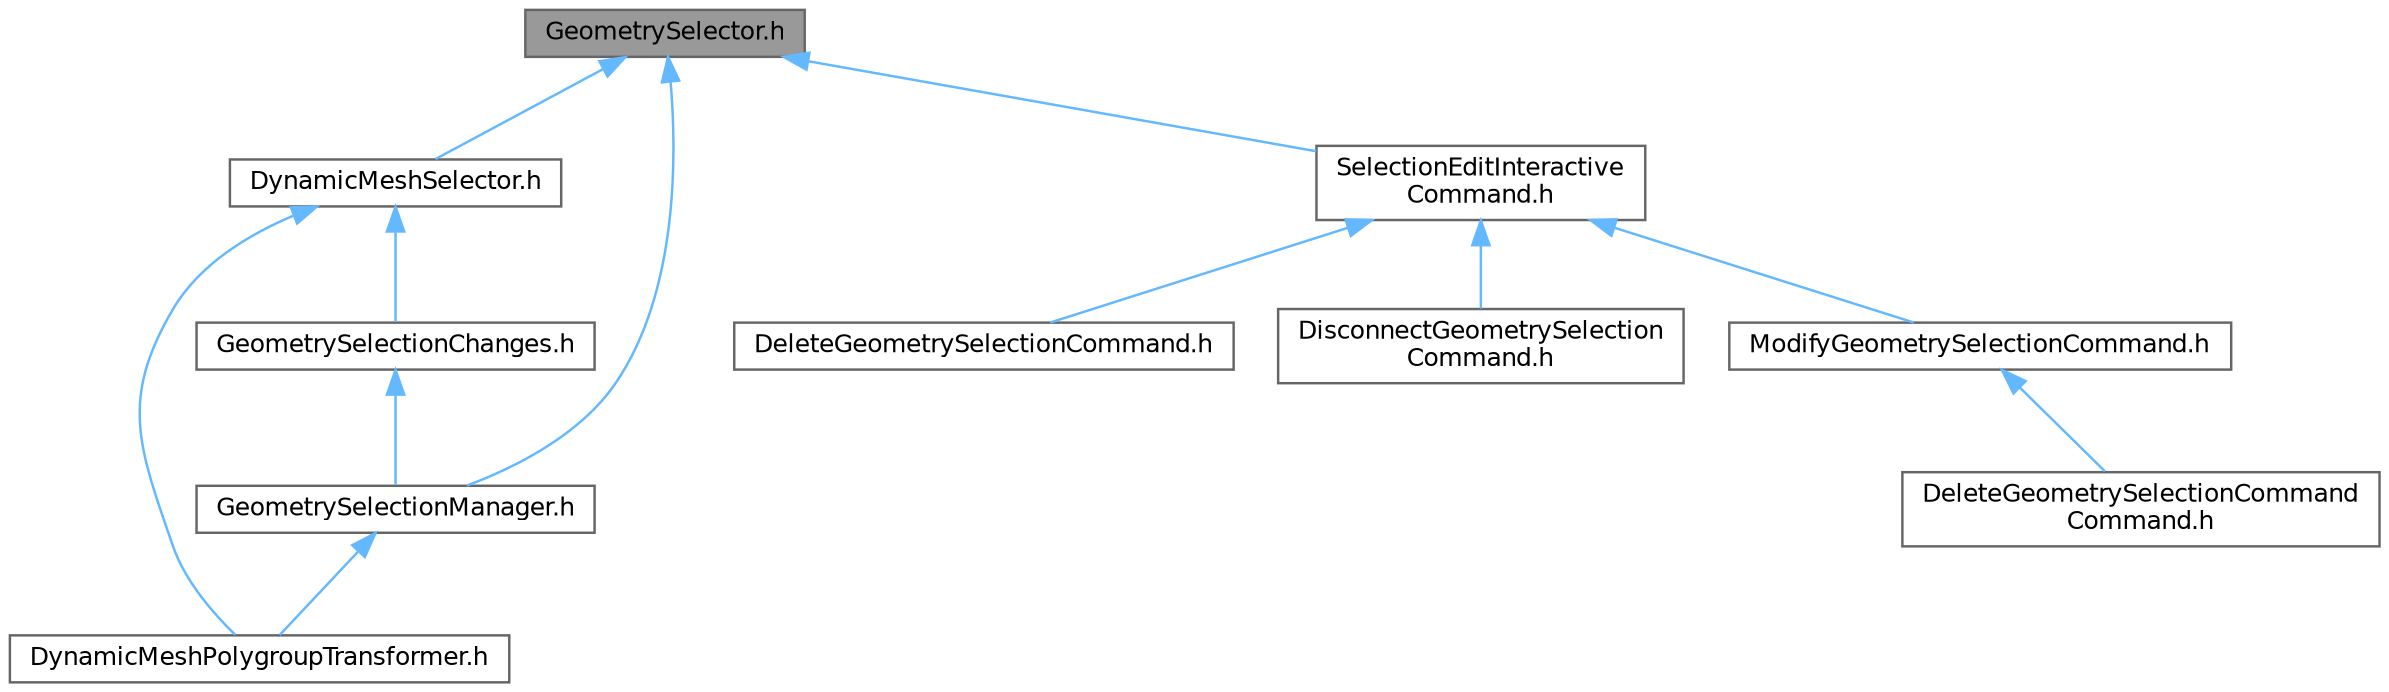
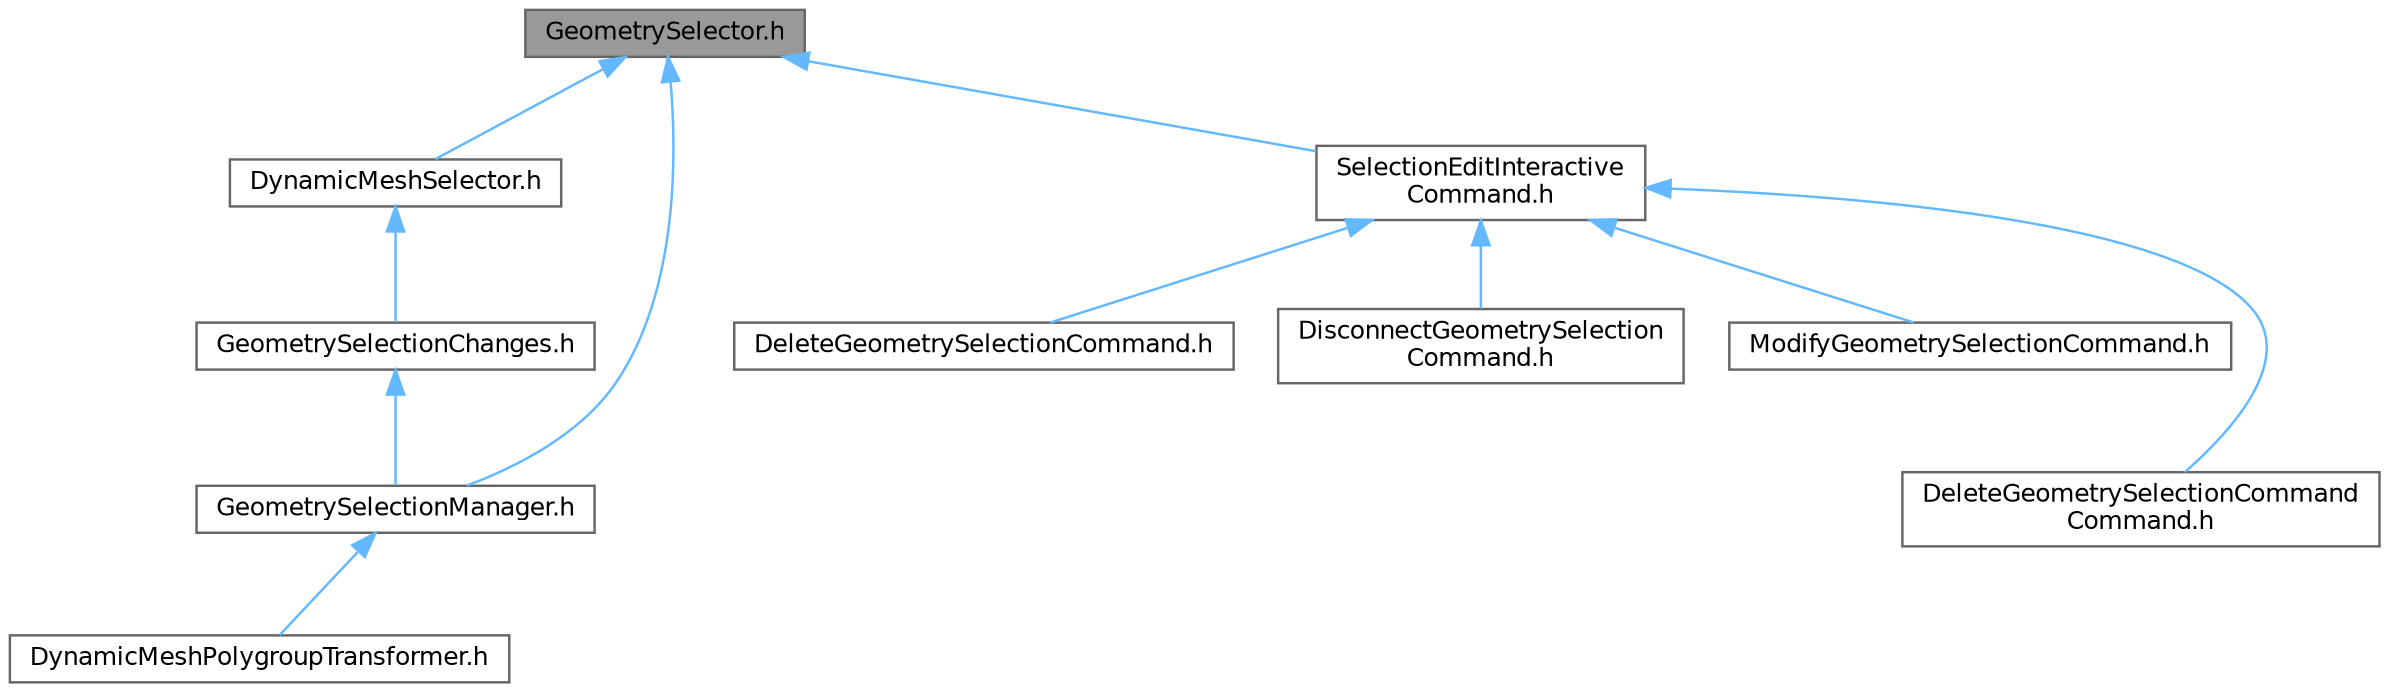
(140, 404) -> none
(2062, 430) -> (2067, 231)
